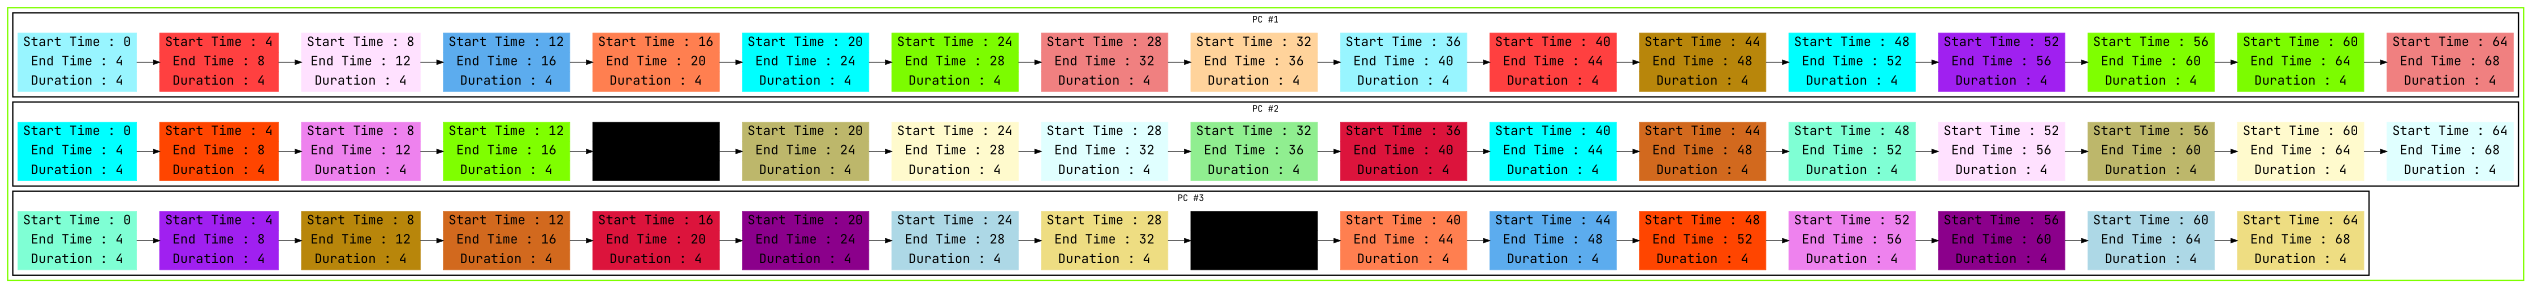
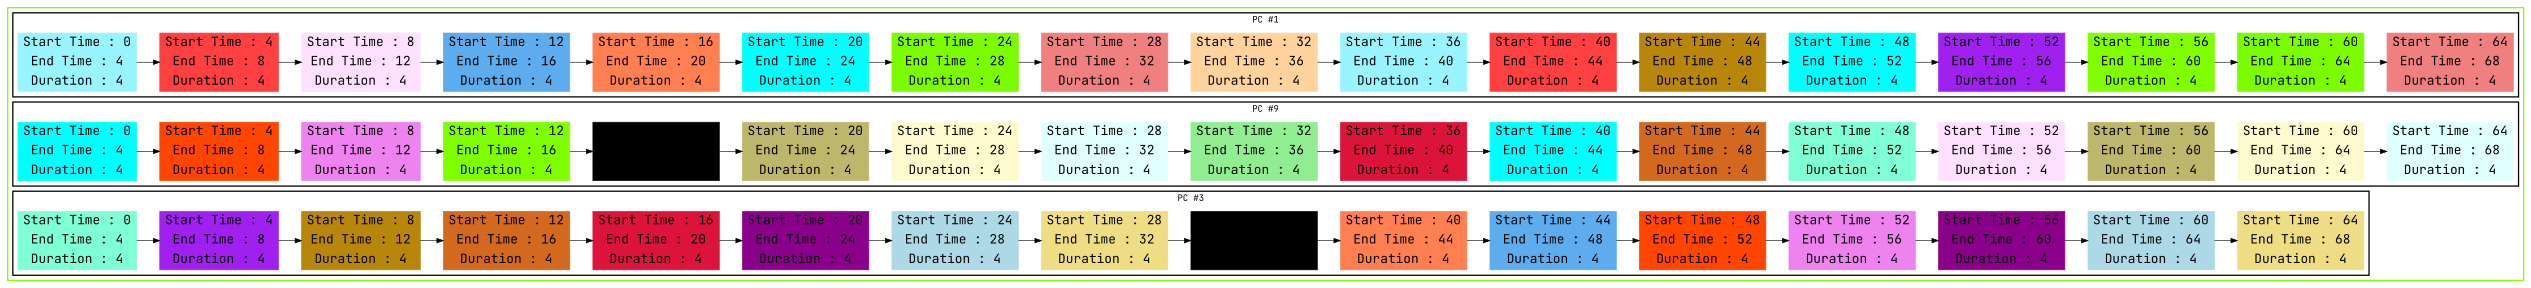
(1266, 109) -> (1266, 109)
